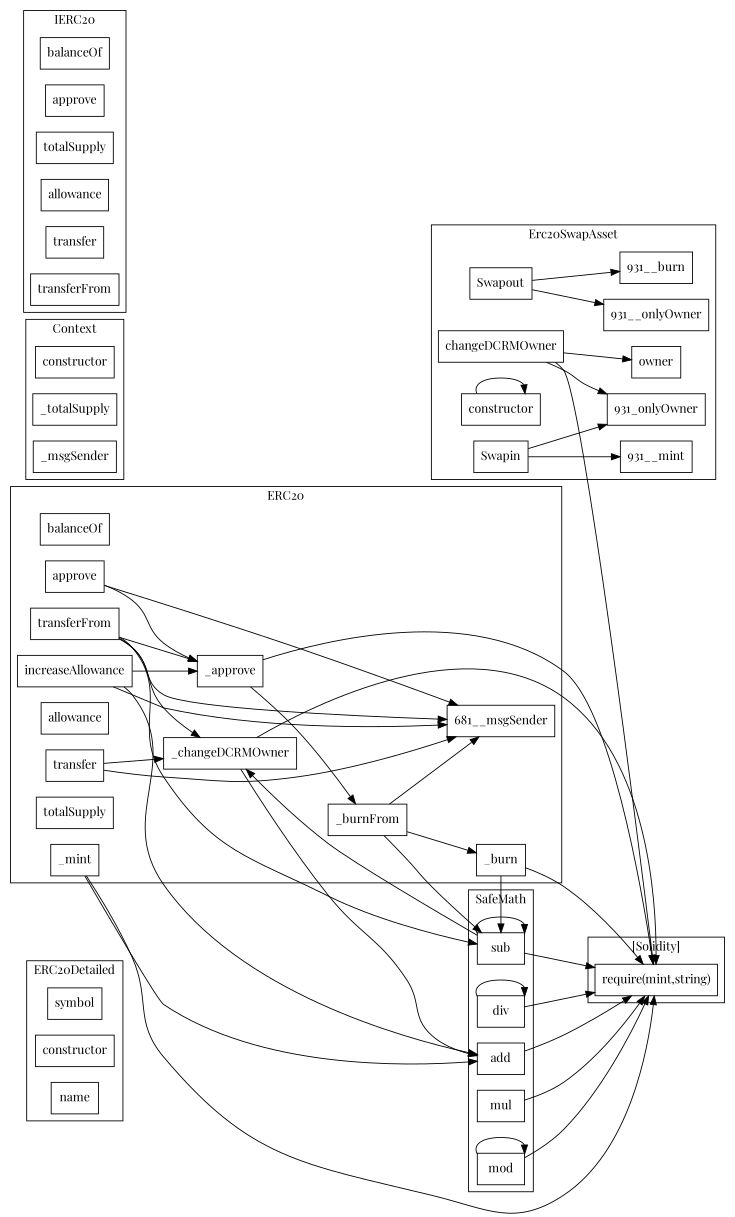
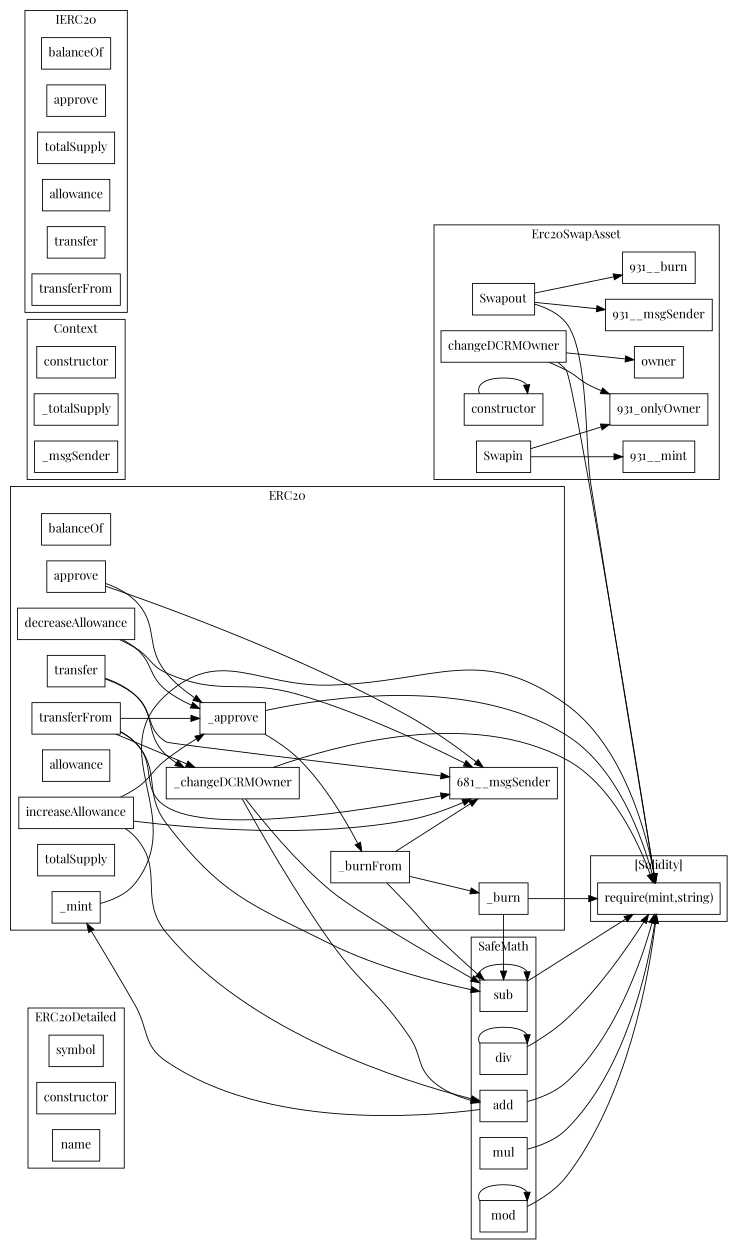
(656, 315) -> (659, 315)
none -> (606, 579)
none -> (76, 624)
(359, 864) -> (347, 903)
(238, 1039) -> (244, 1097)
